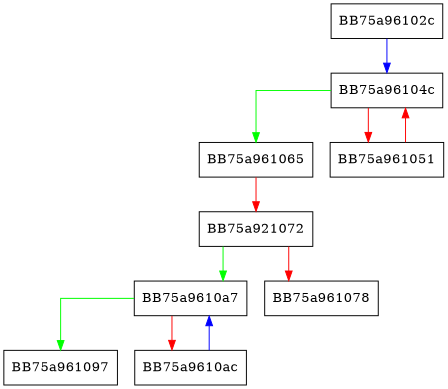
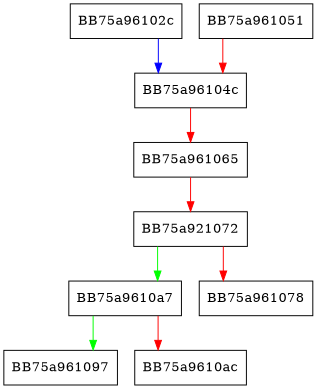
(272, 90) -> (191, 120)
(368, 120) -> none
(209, 338) -> none
